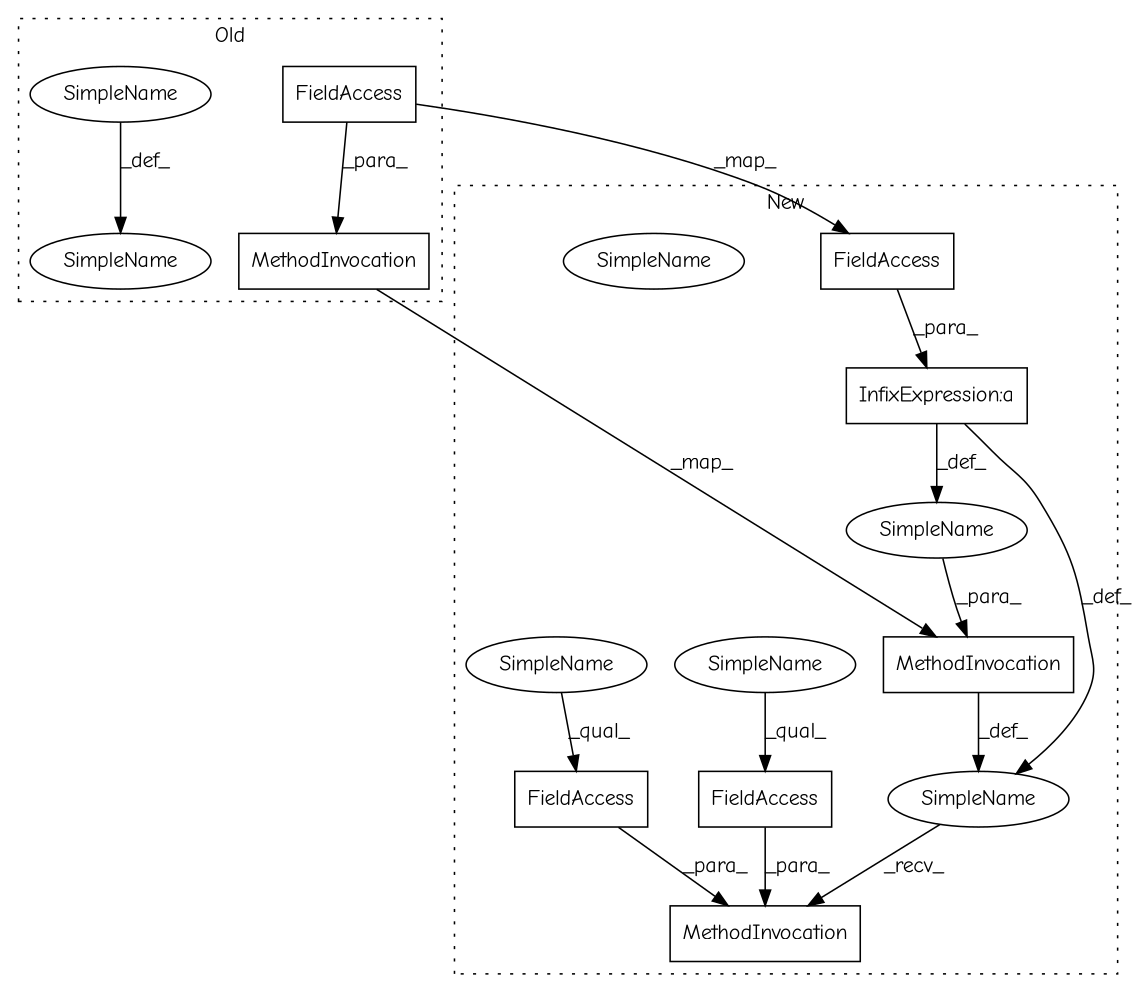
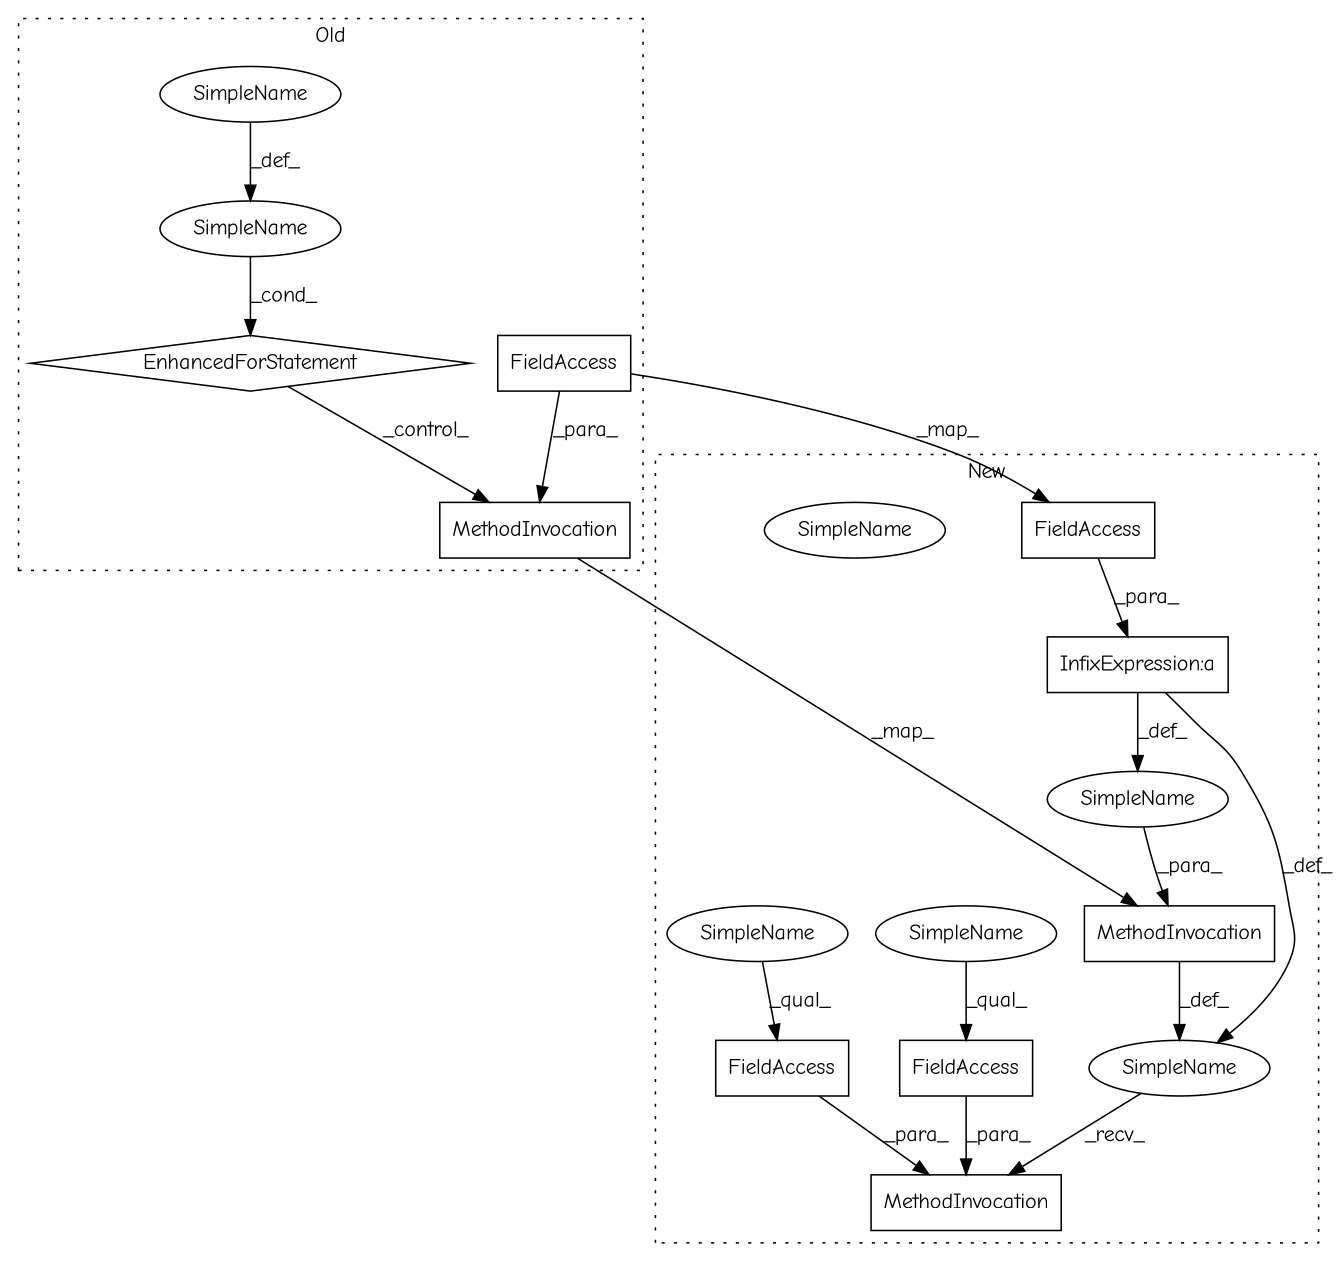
none -> (250, 363)
